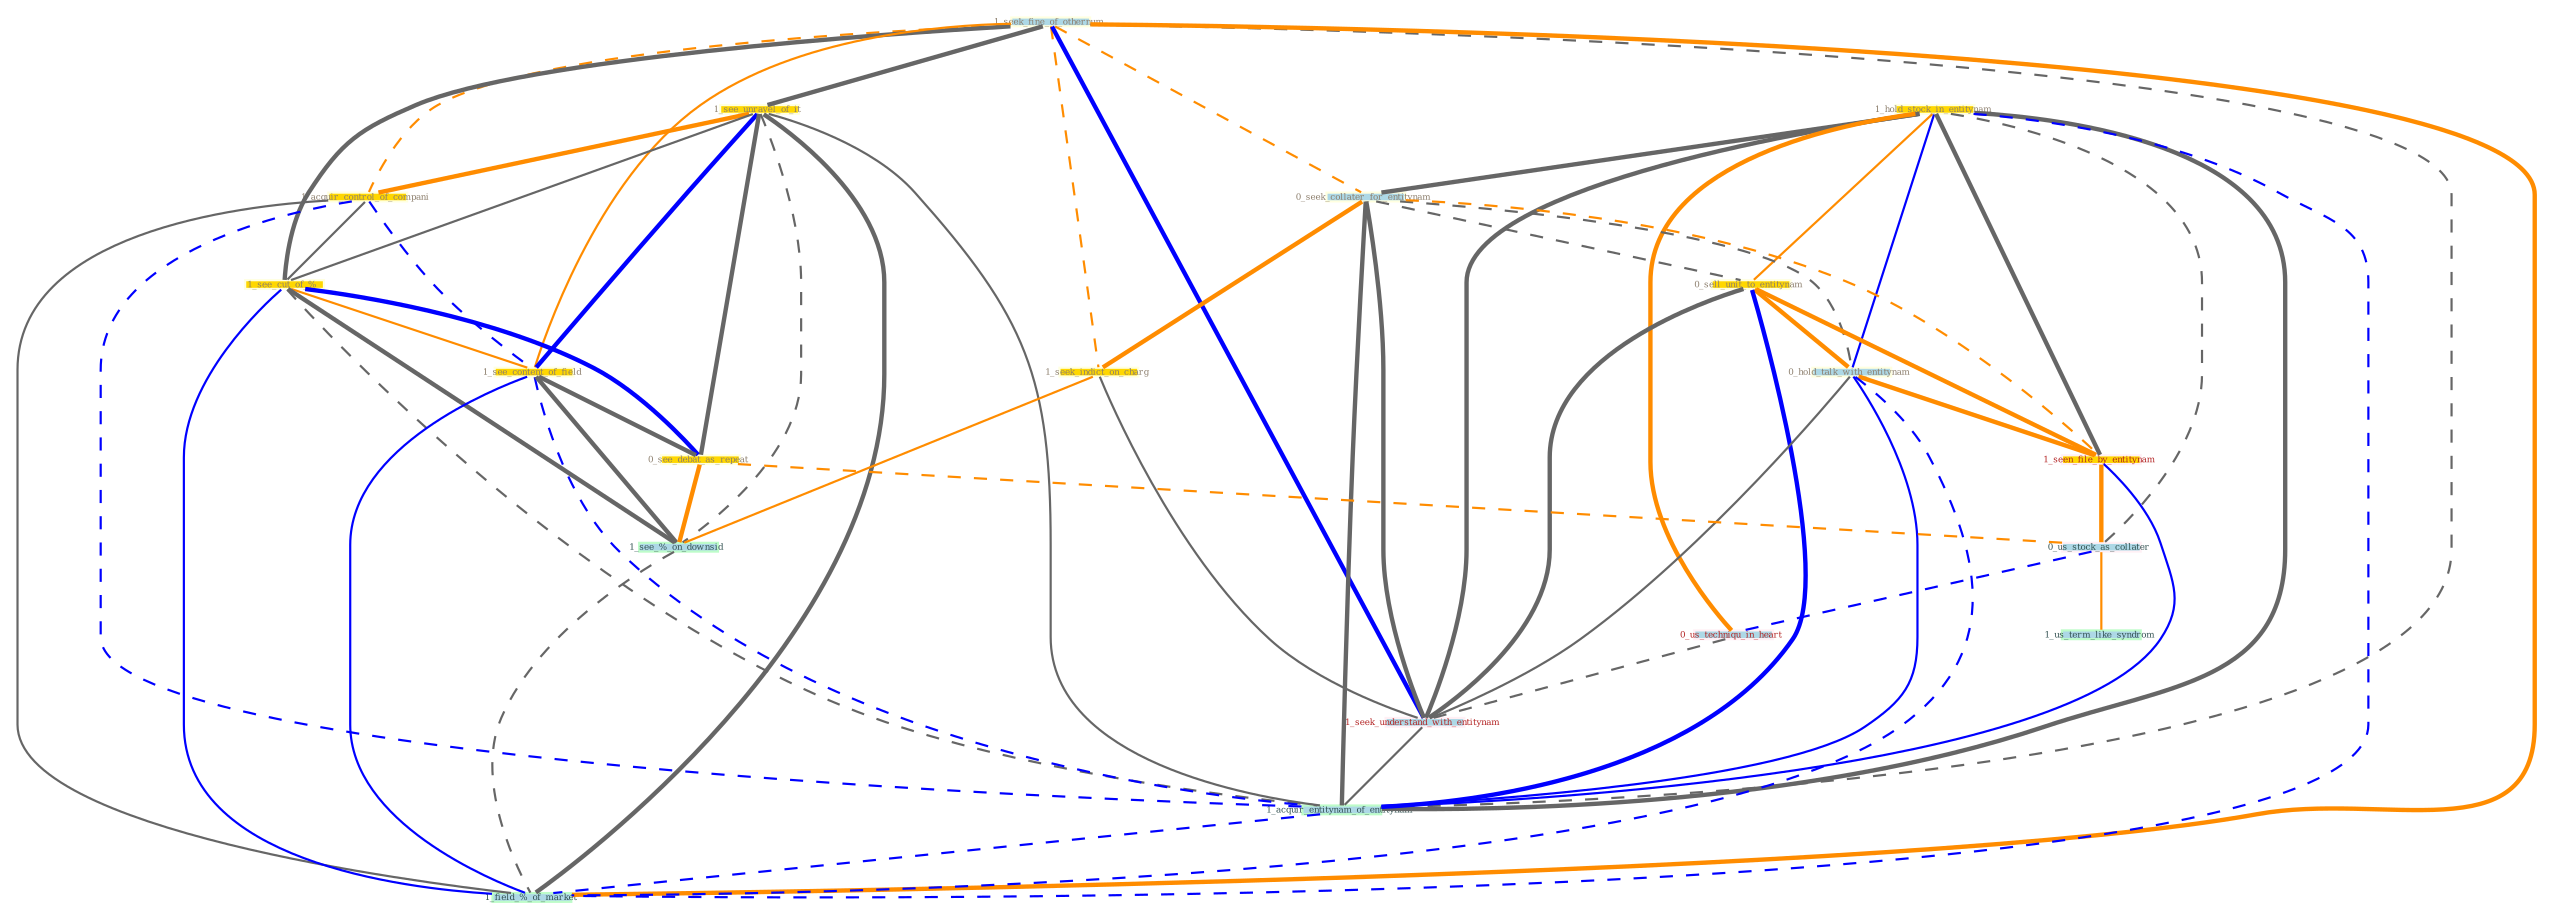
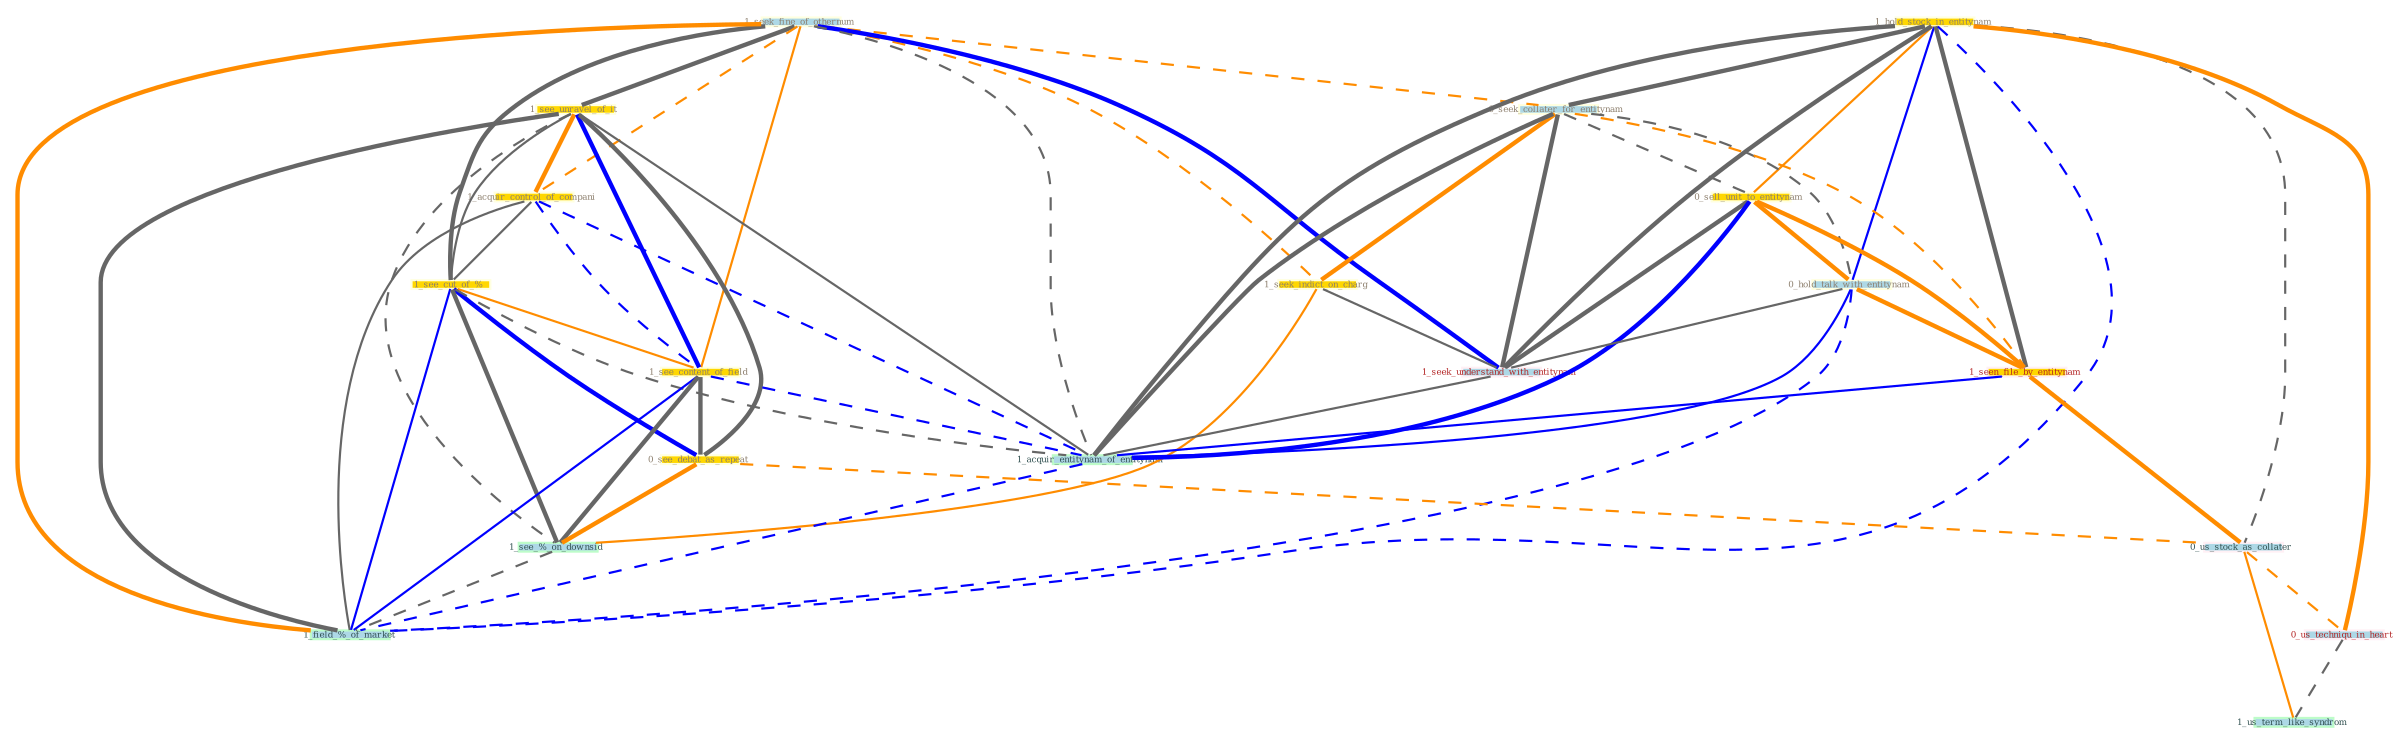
(1935, 587) -> (2294, 591)
(1579, 679) -> (2319, 678)
